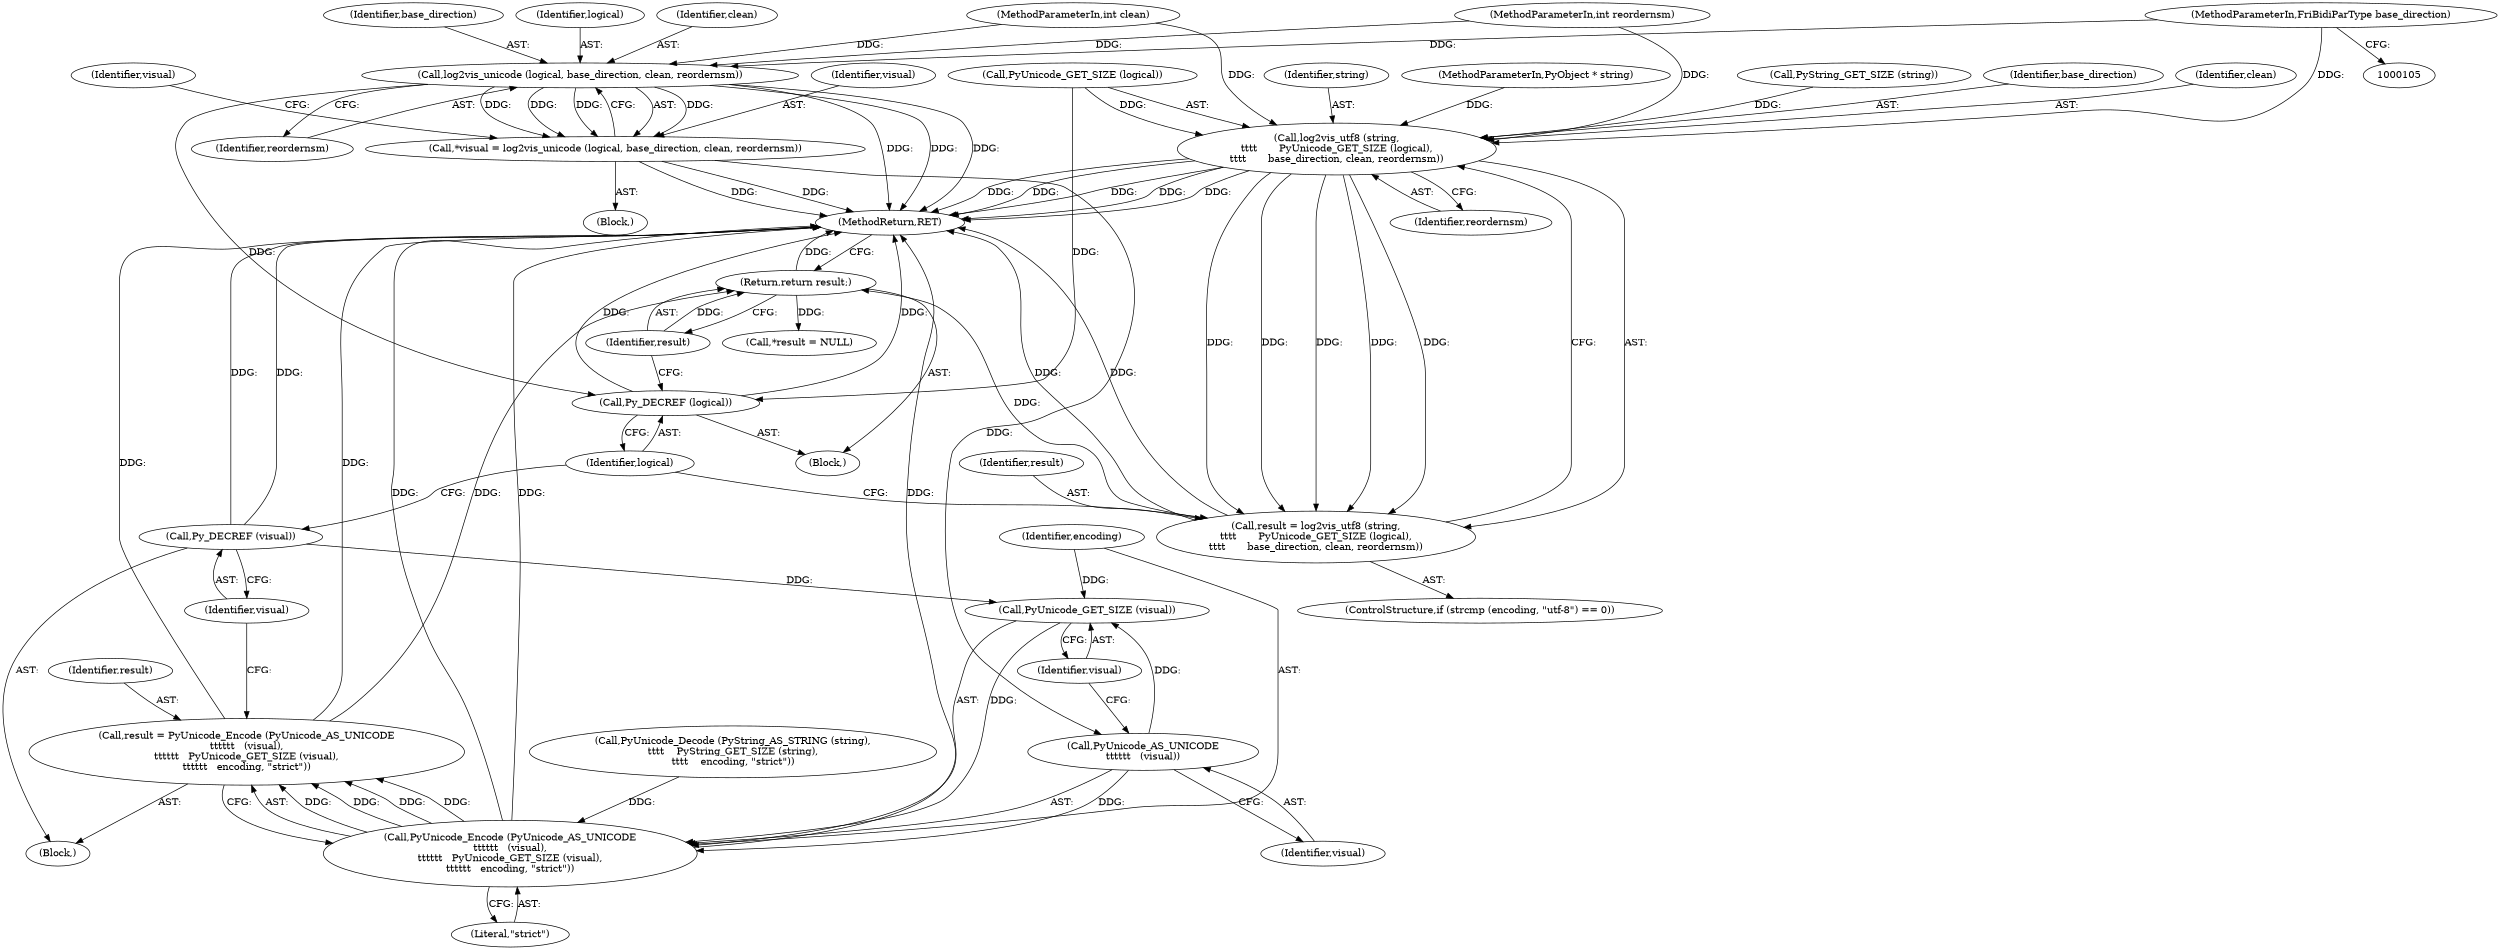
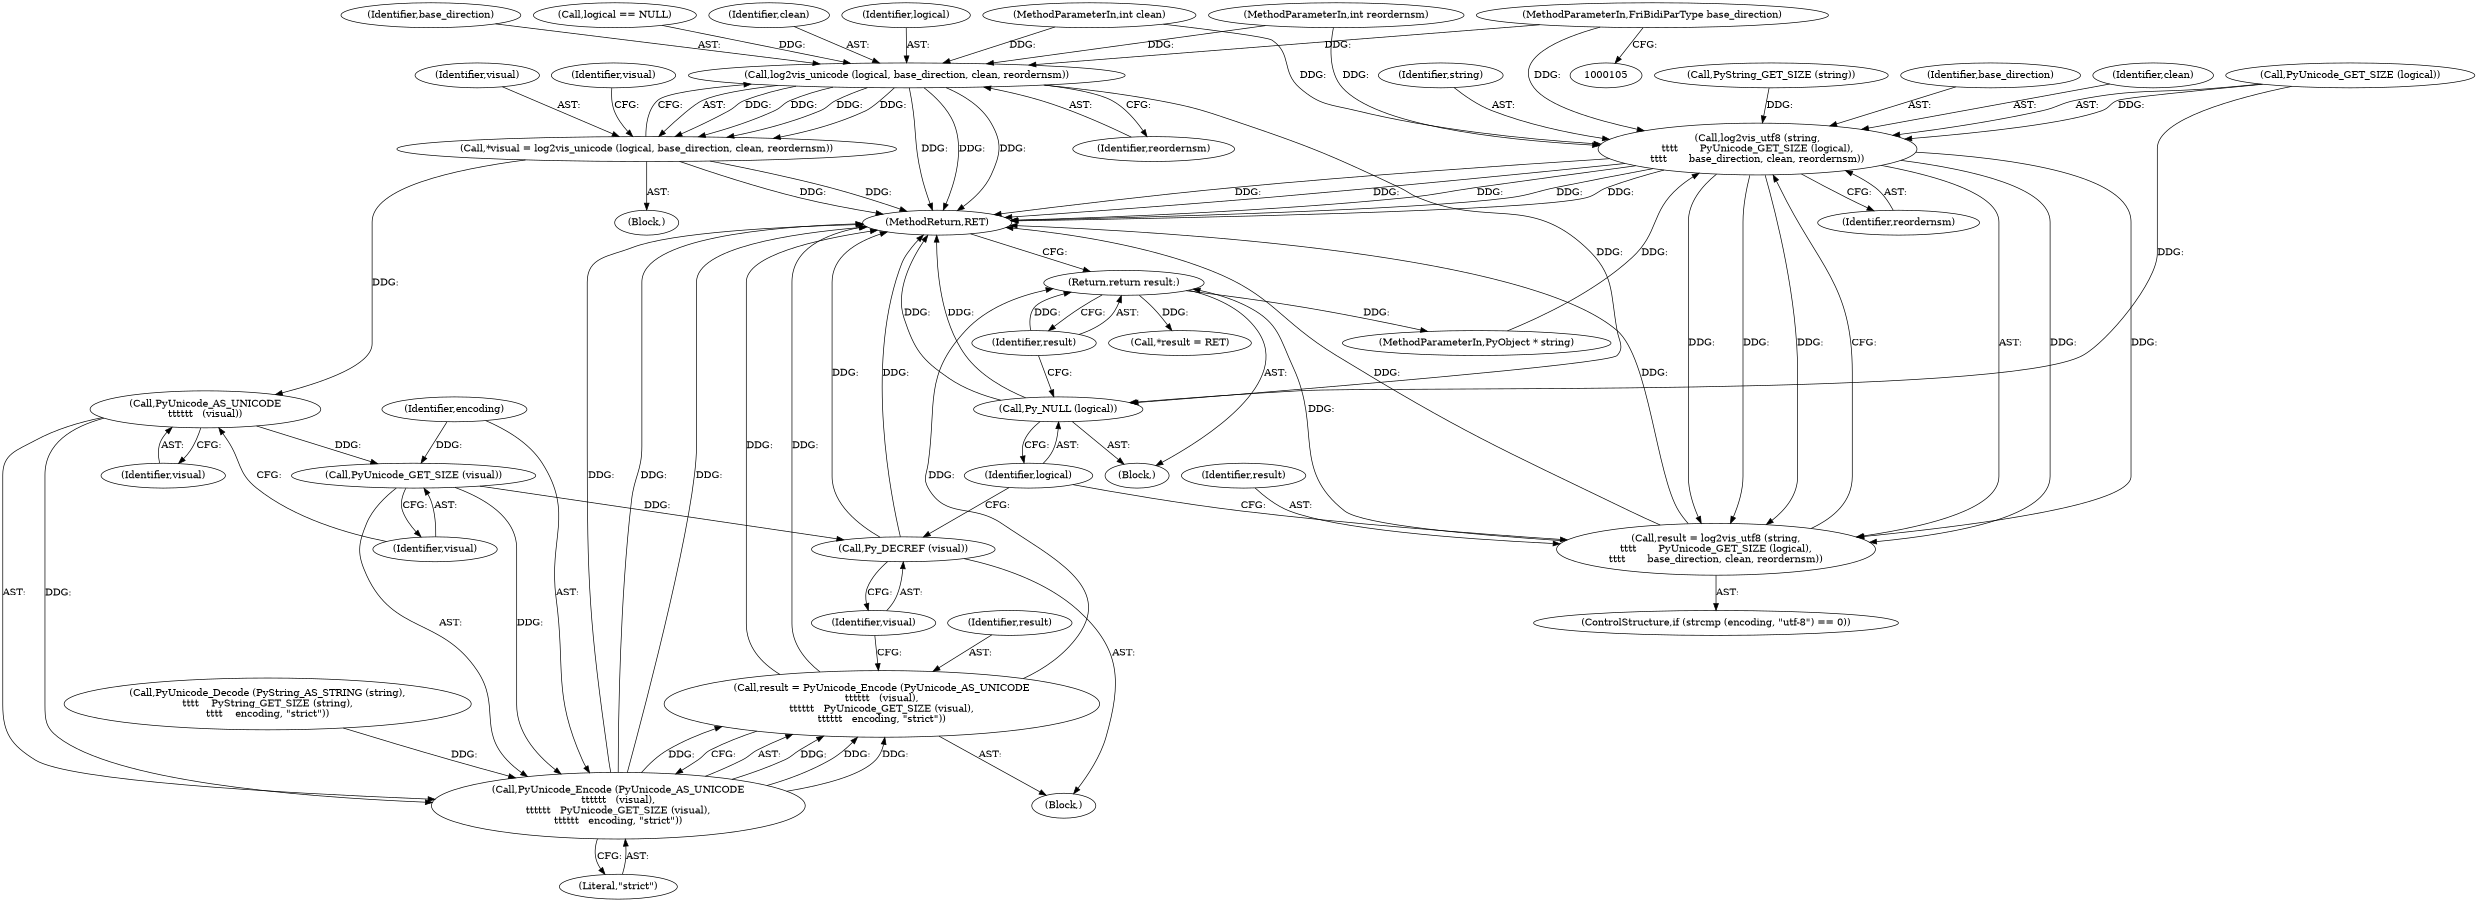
none -> (615, 15)
(805, 247) -> (1304, 307)
(799, 343) -> (1180, 343)
(666, 403) -> (1058, 409)
(648, 573) -> (658, 512)
